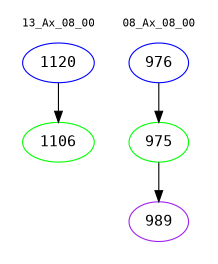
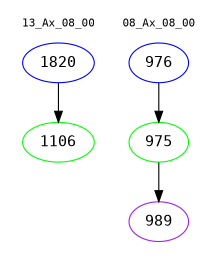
(58, 63) -> (58, 63)
